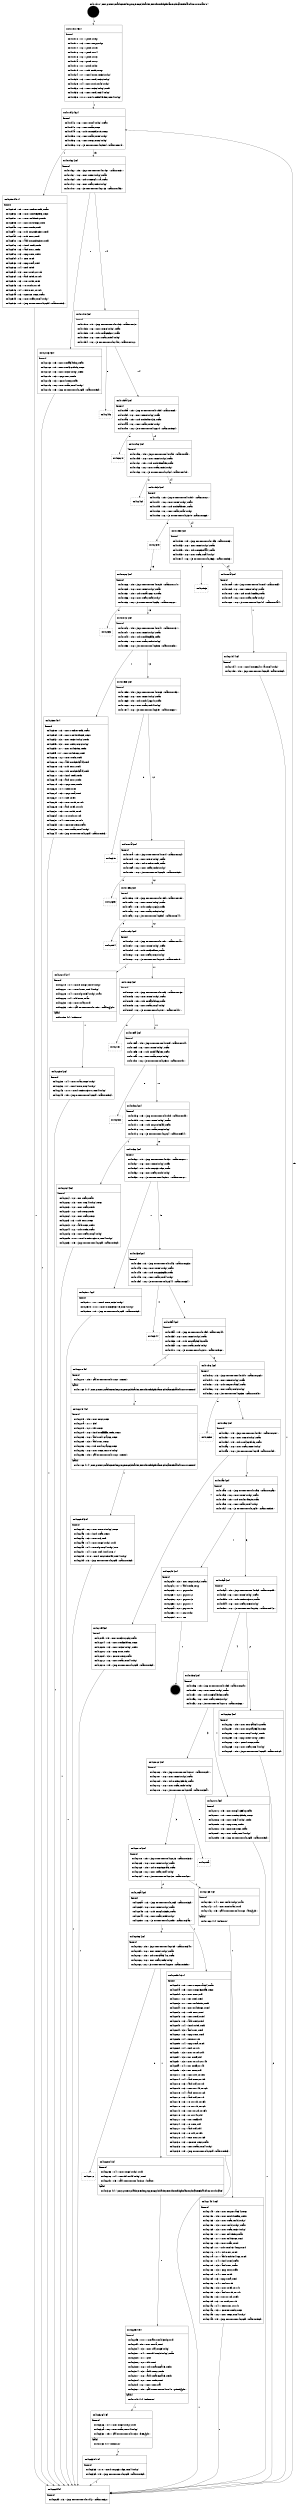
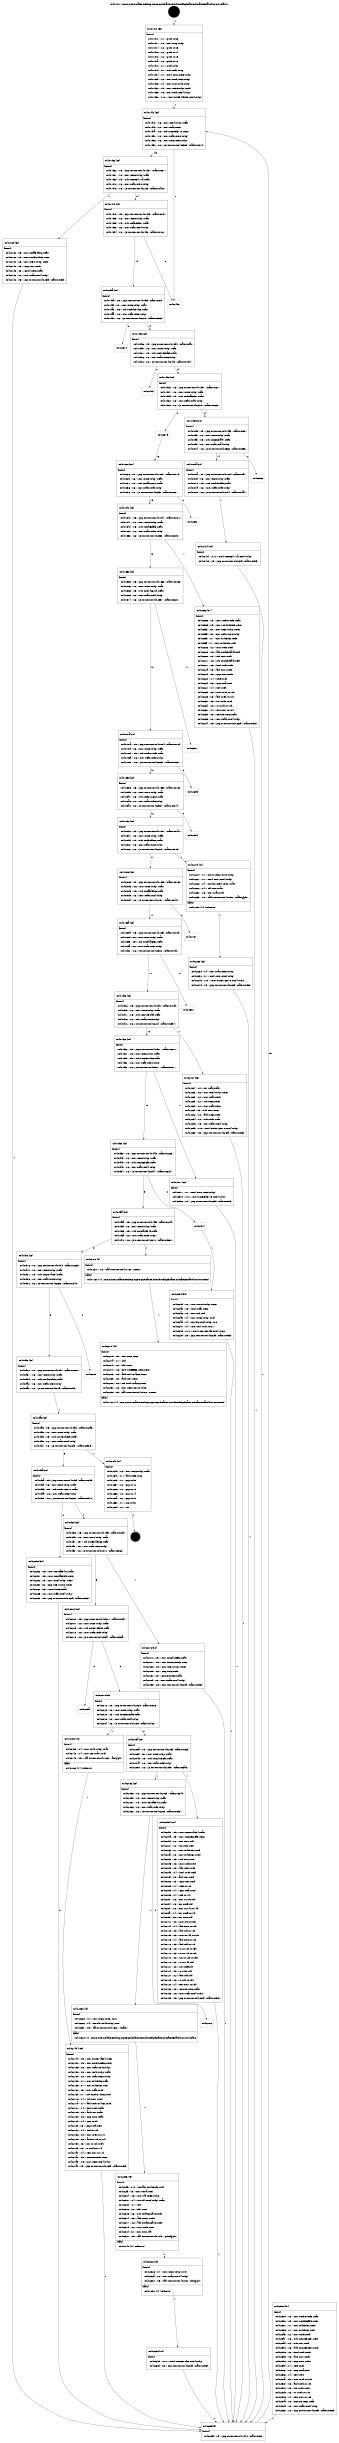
(52, 170) -> (174, 224)
(118, 1492) -> (213, 1258)
(124, 1647) -> none
